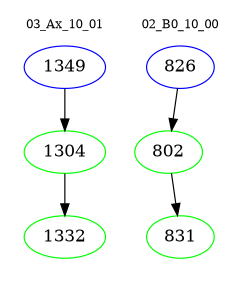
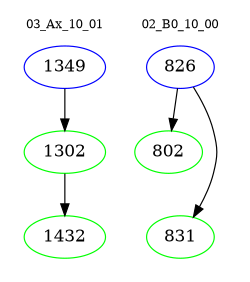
(65, 152) -> (65, 152)
(174, 188) -> (216, 146)
(65, 237) -> (65, 237)
